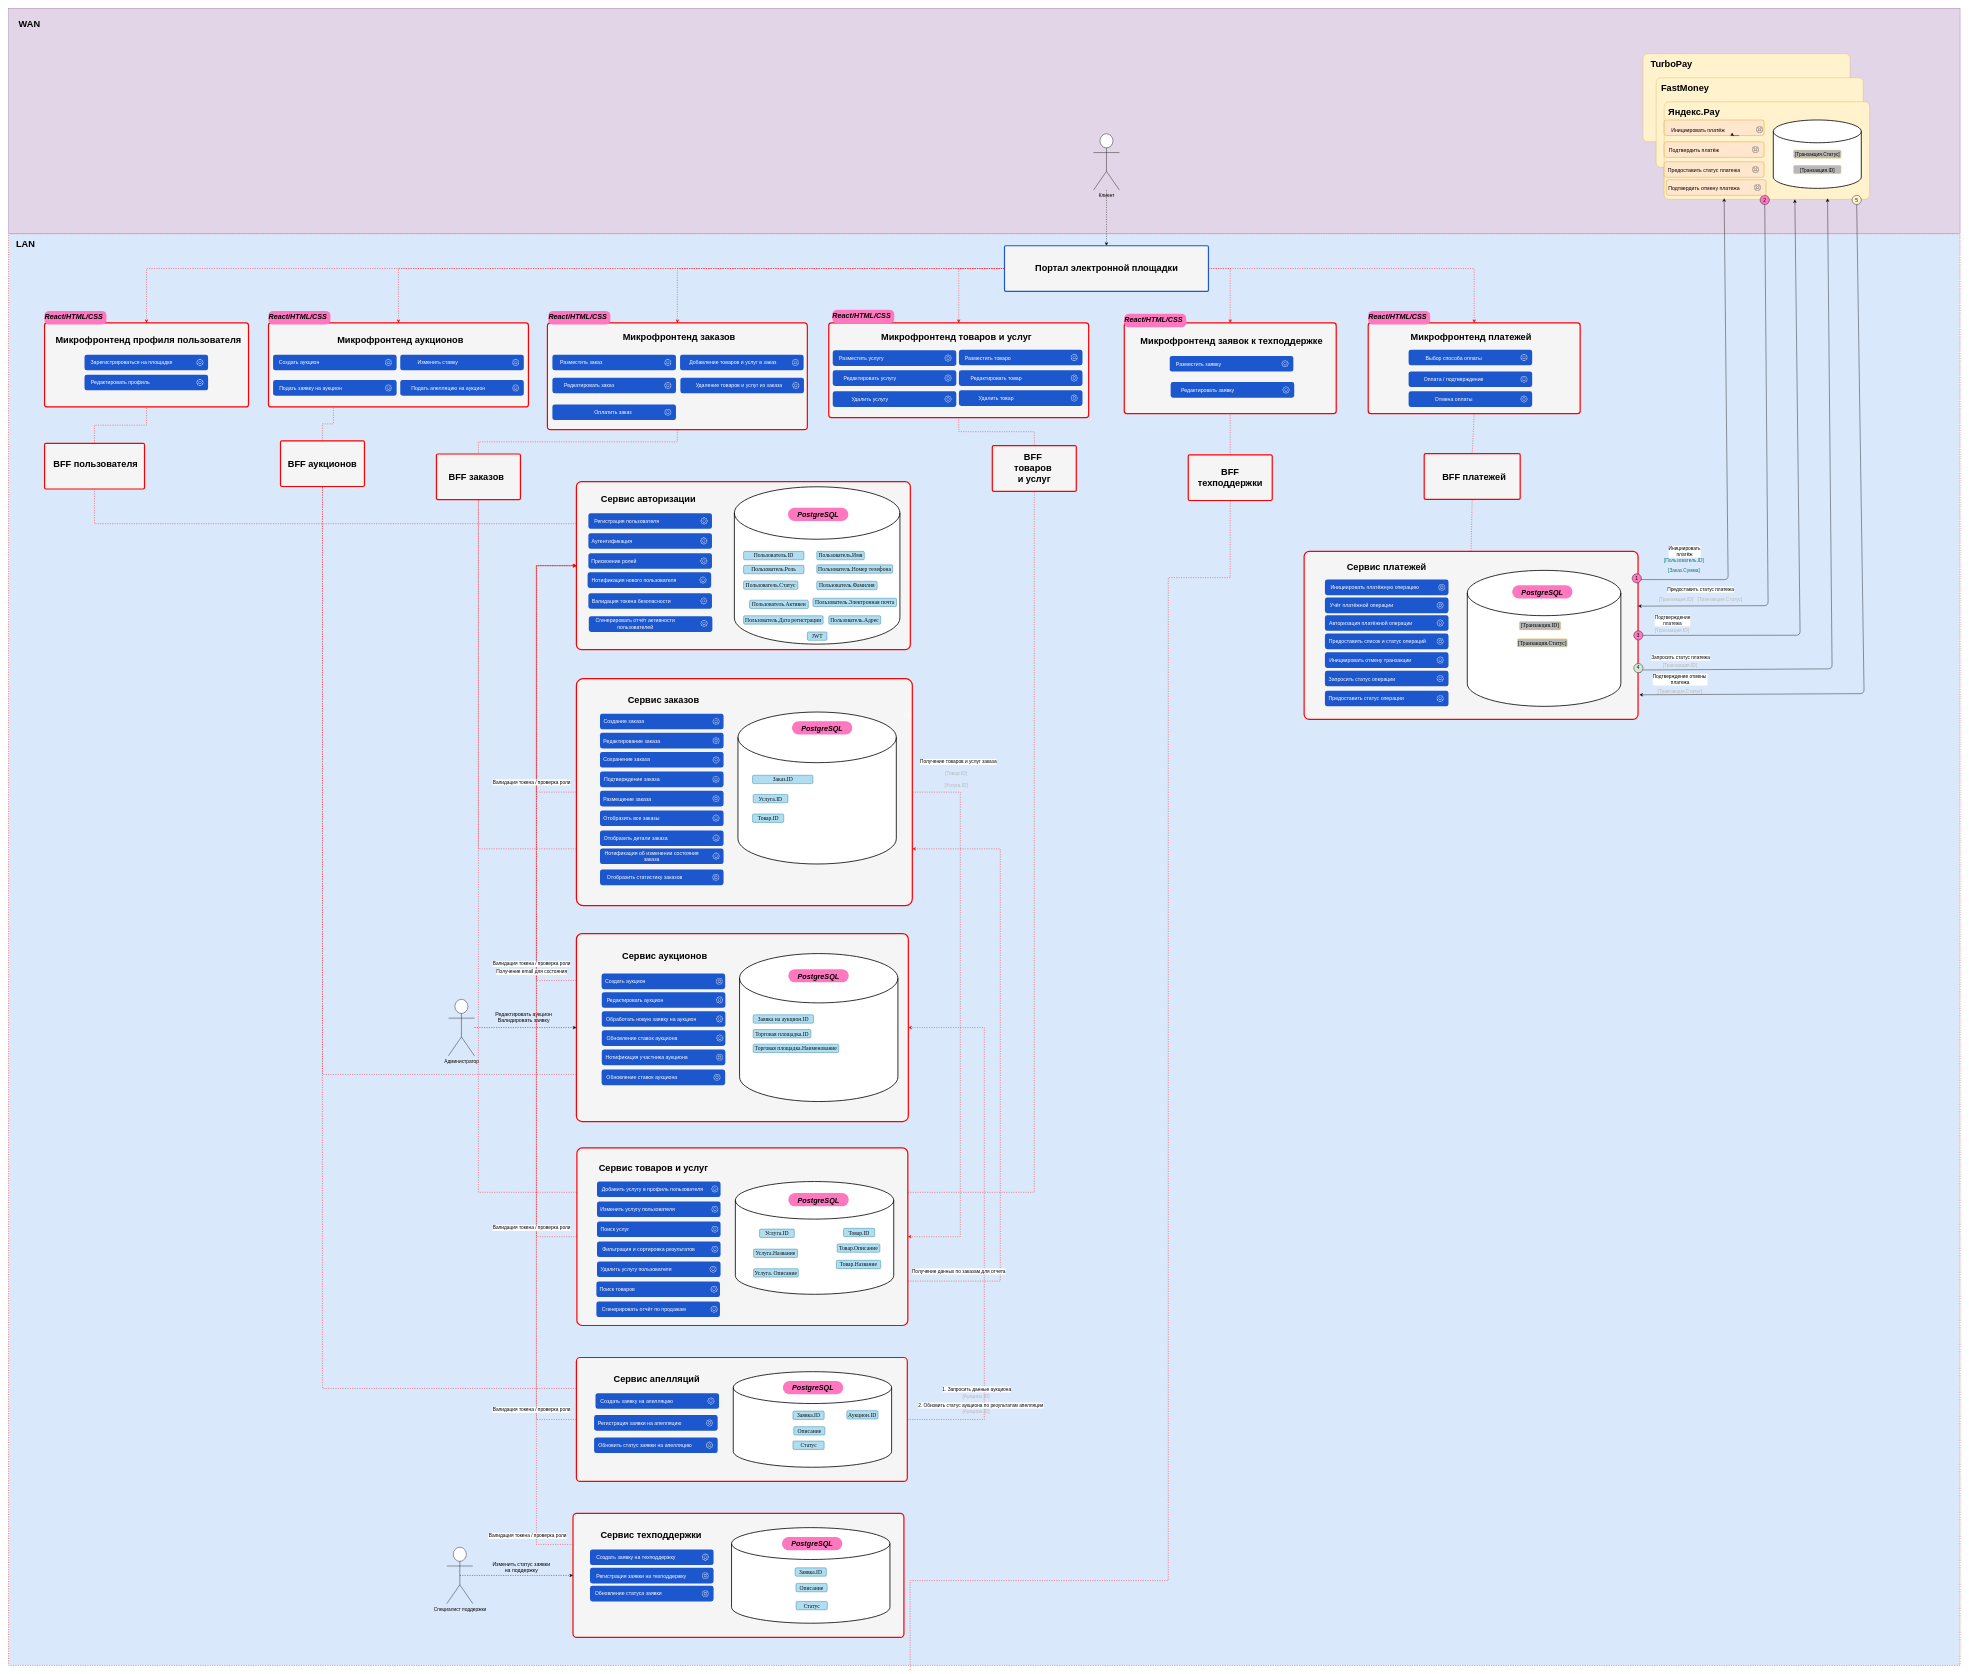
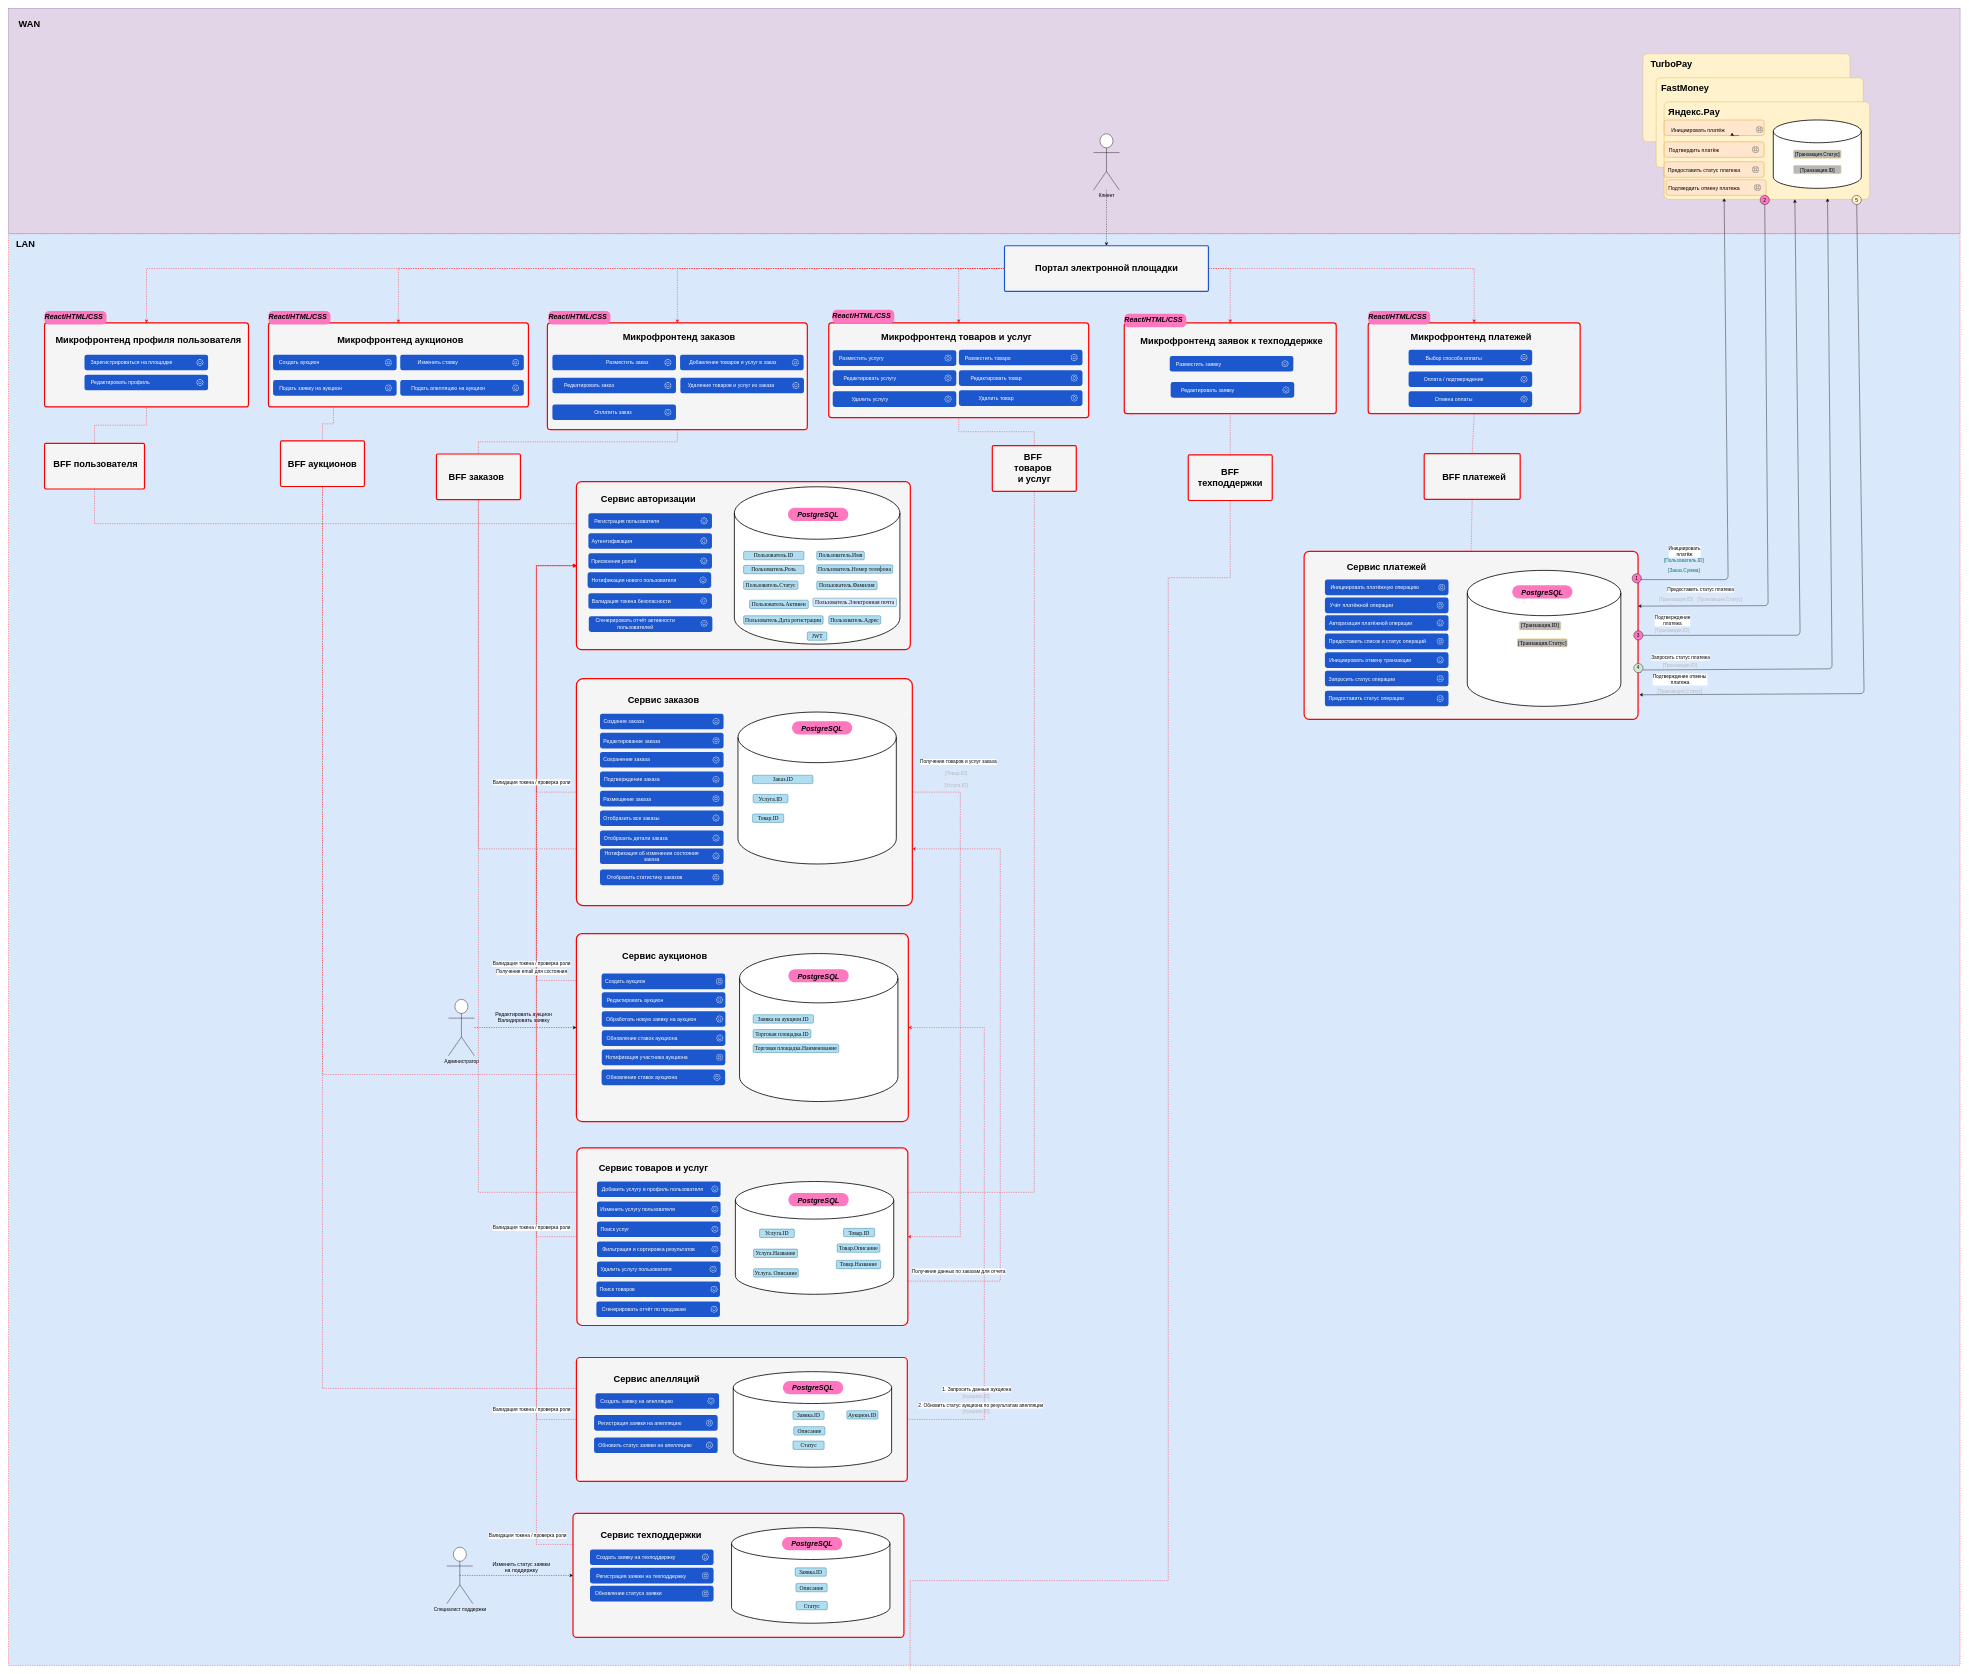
(581, 362) -> (627, 362)
(739, 385) -> (731, 385)
(855, 603) -> (855, 603)
